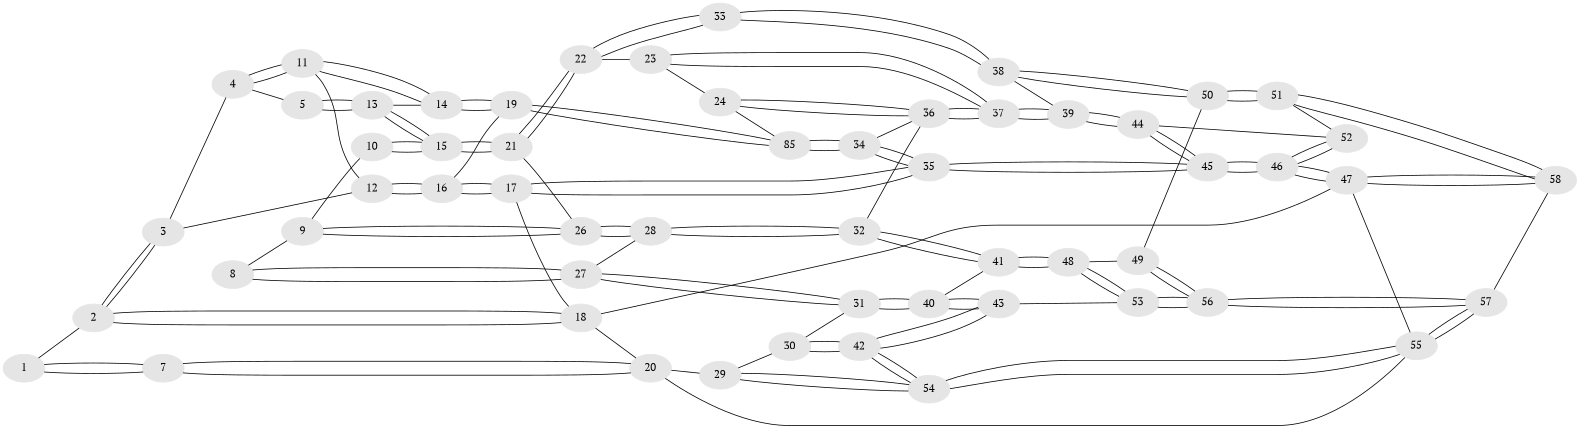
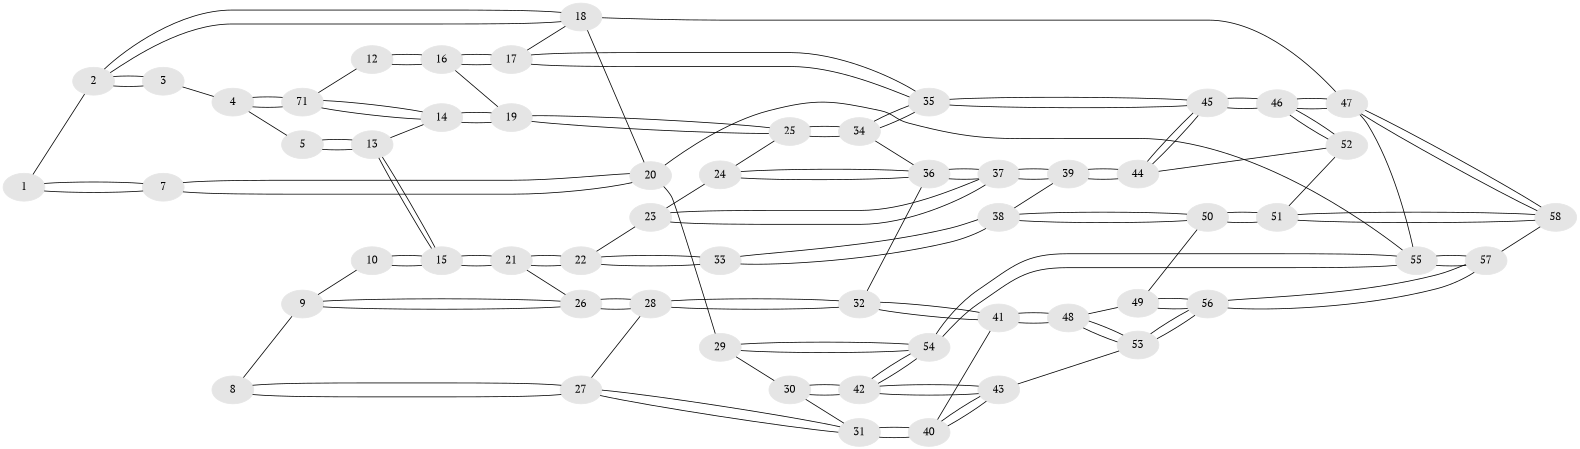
(302, 63) -> (302, 102)
(790, 145) -> (790, 132)
(268, 210) -> none
